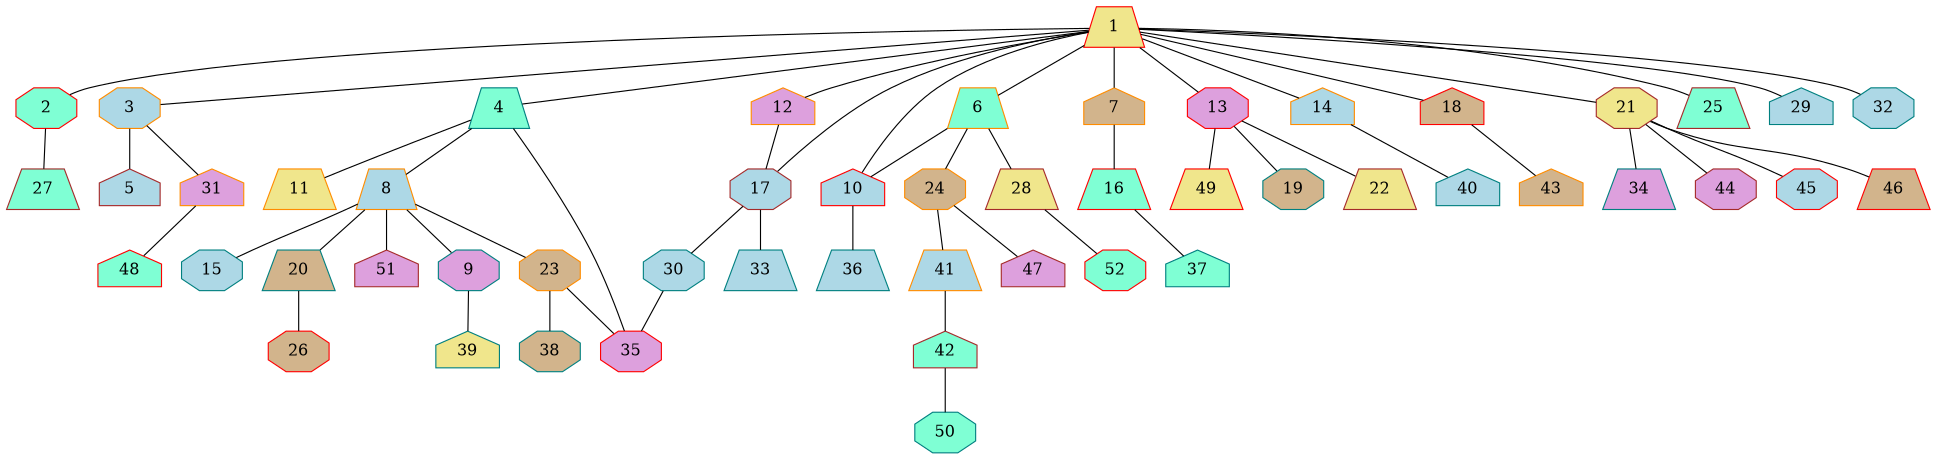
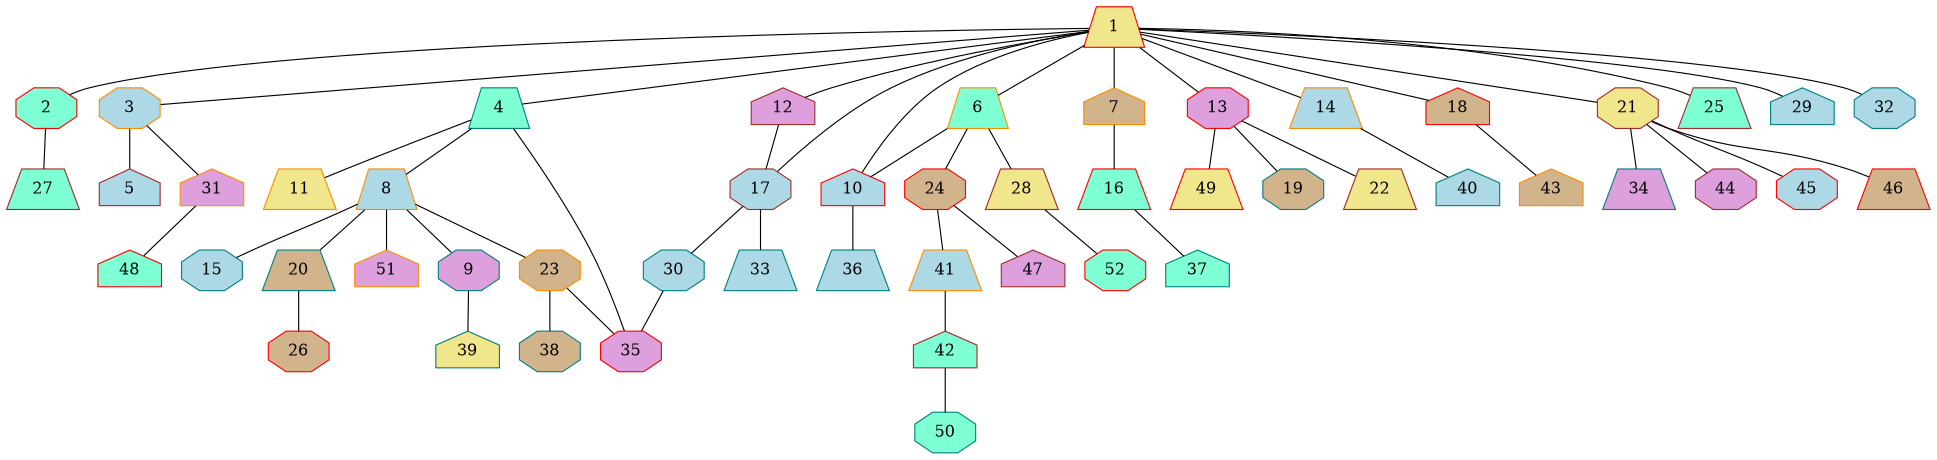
(783, 108) -> (783, 108)
(1323, 108) -> (1326, 108)
(935, 189) -> (935, 189)
(387, 270) -> (387, 270)
